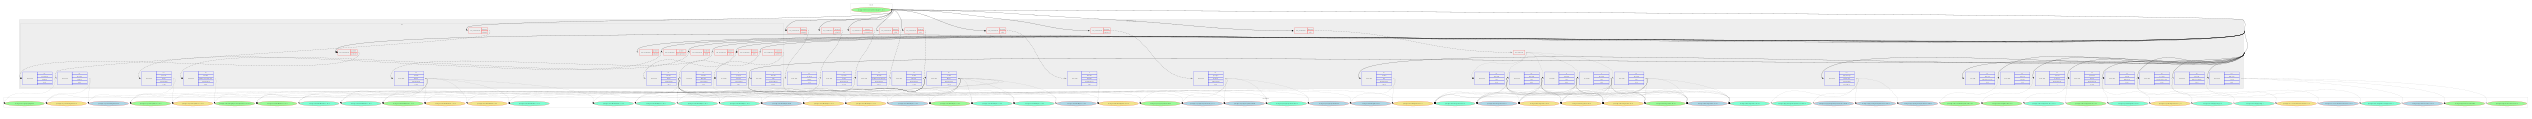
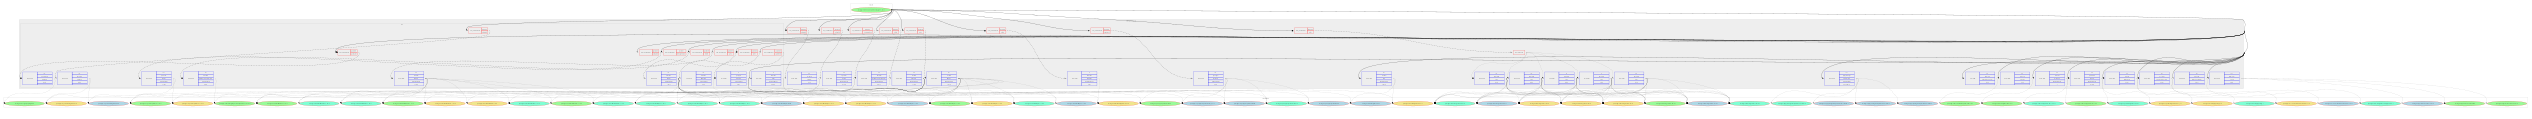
none -> (572, 104)
(992, 104) -> (992, 104)
(2213, 104) -> (2213, 104)
